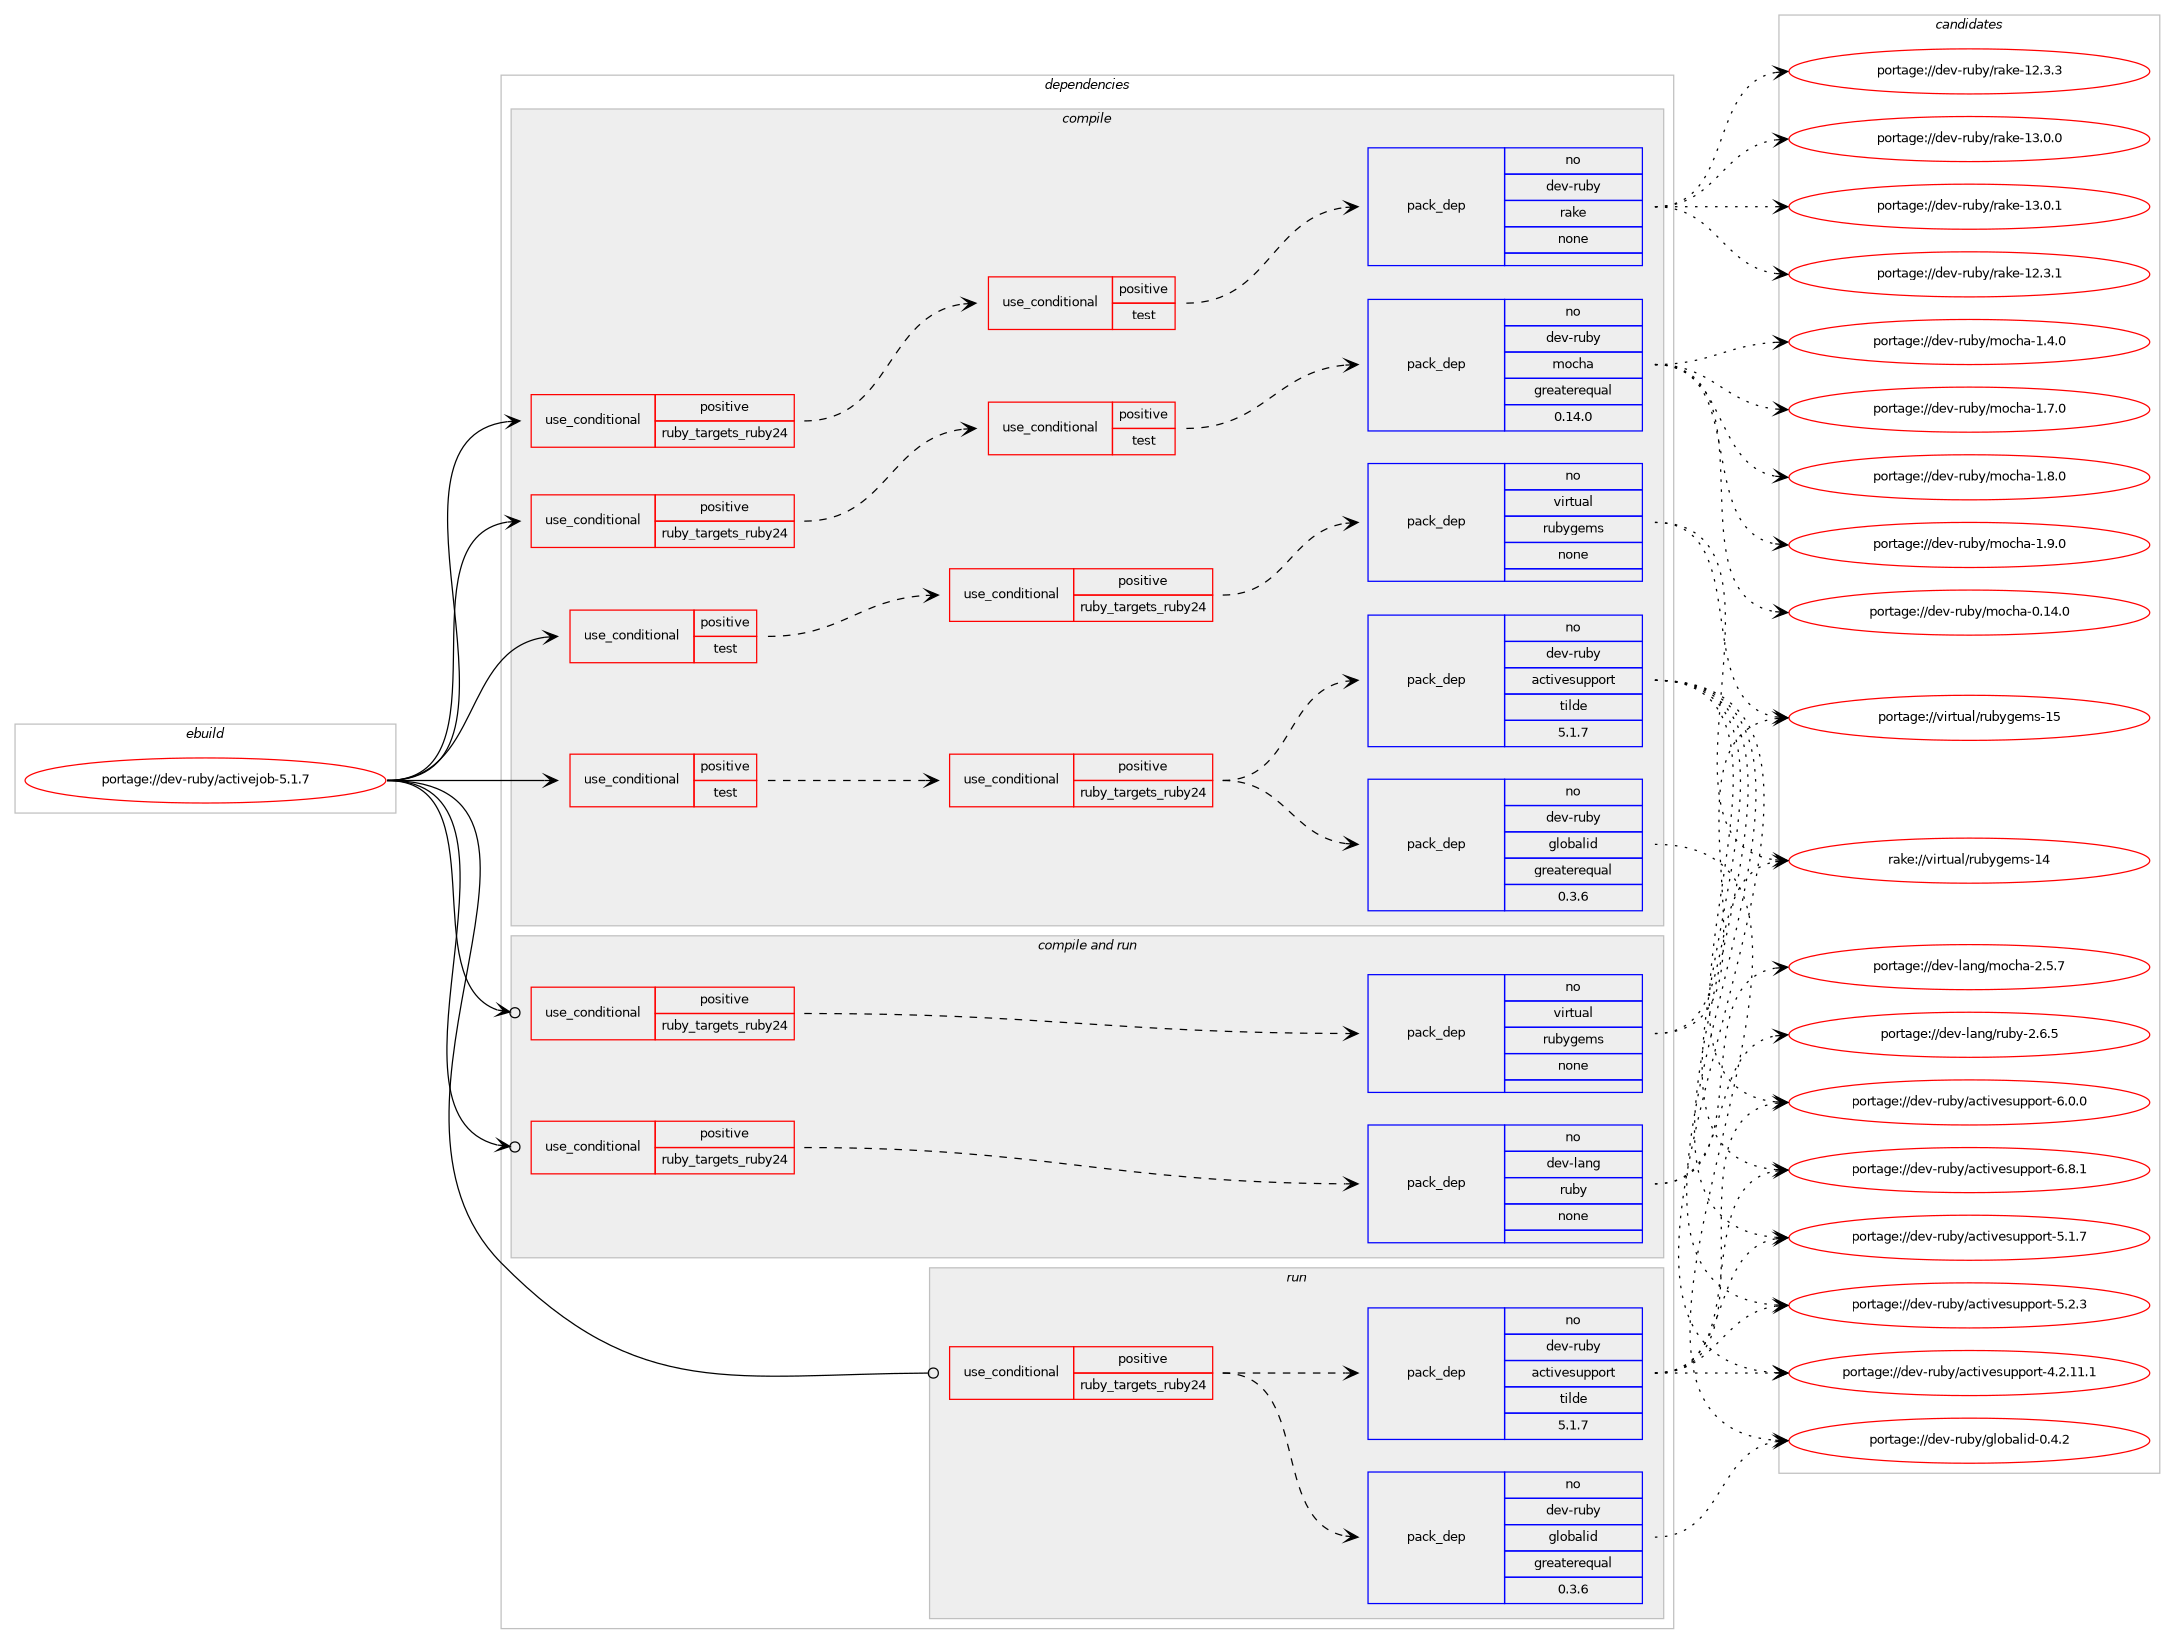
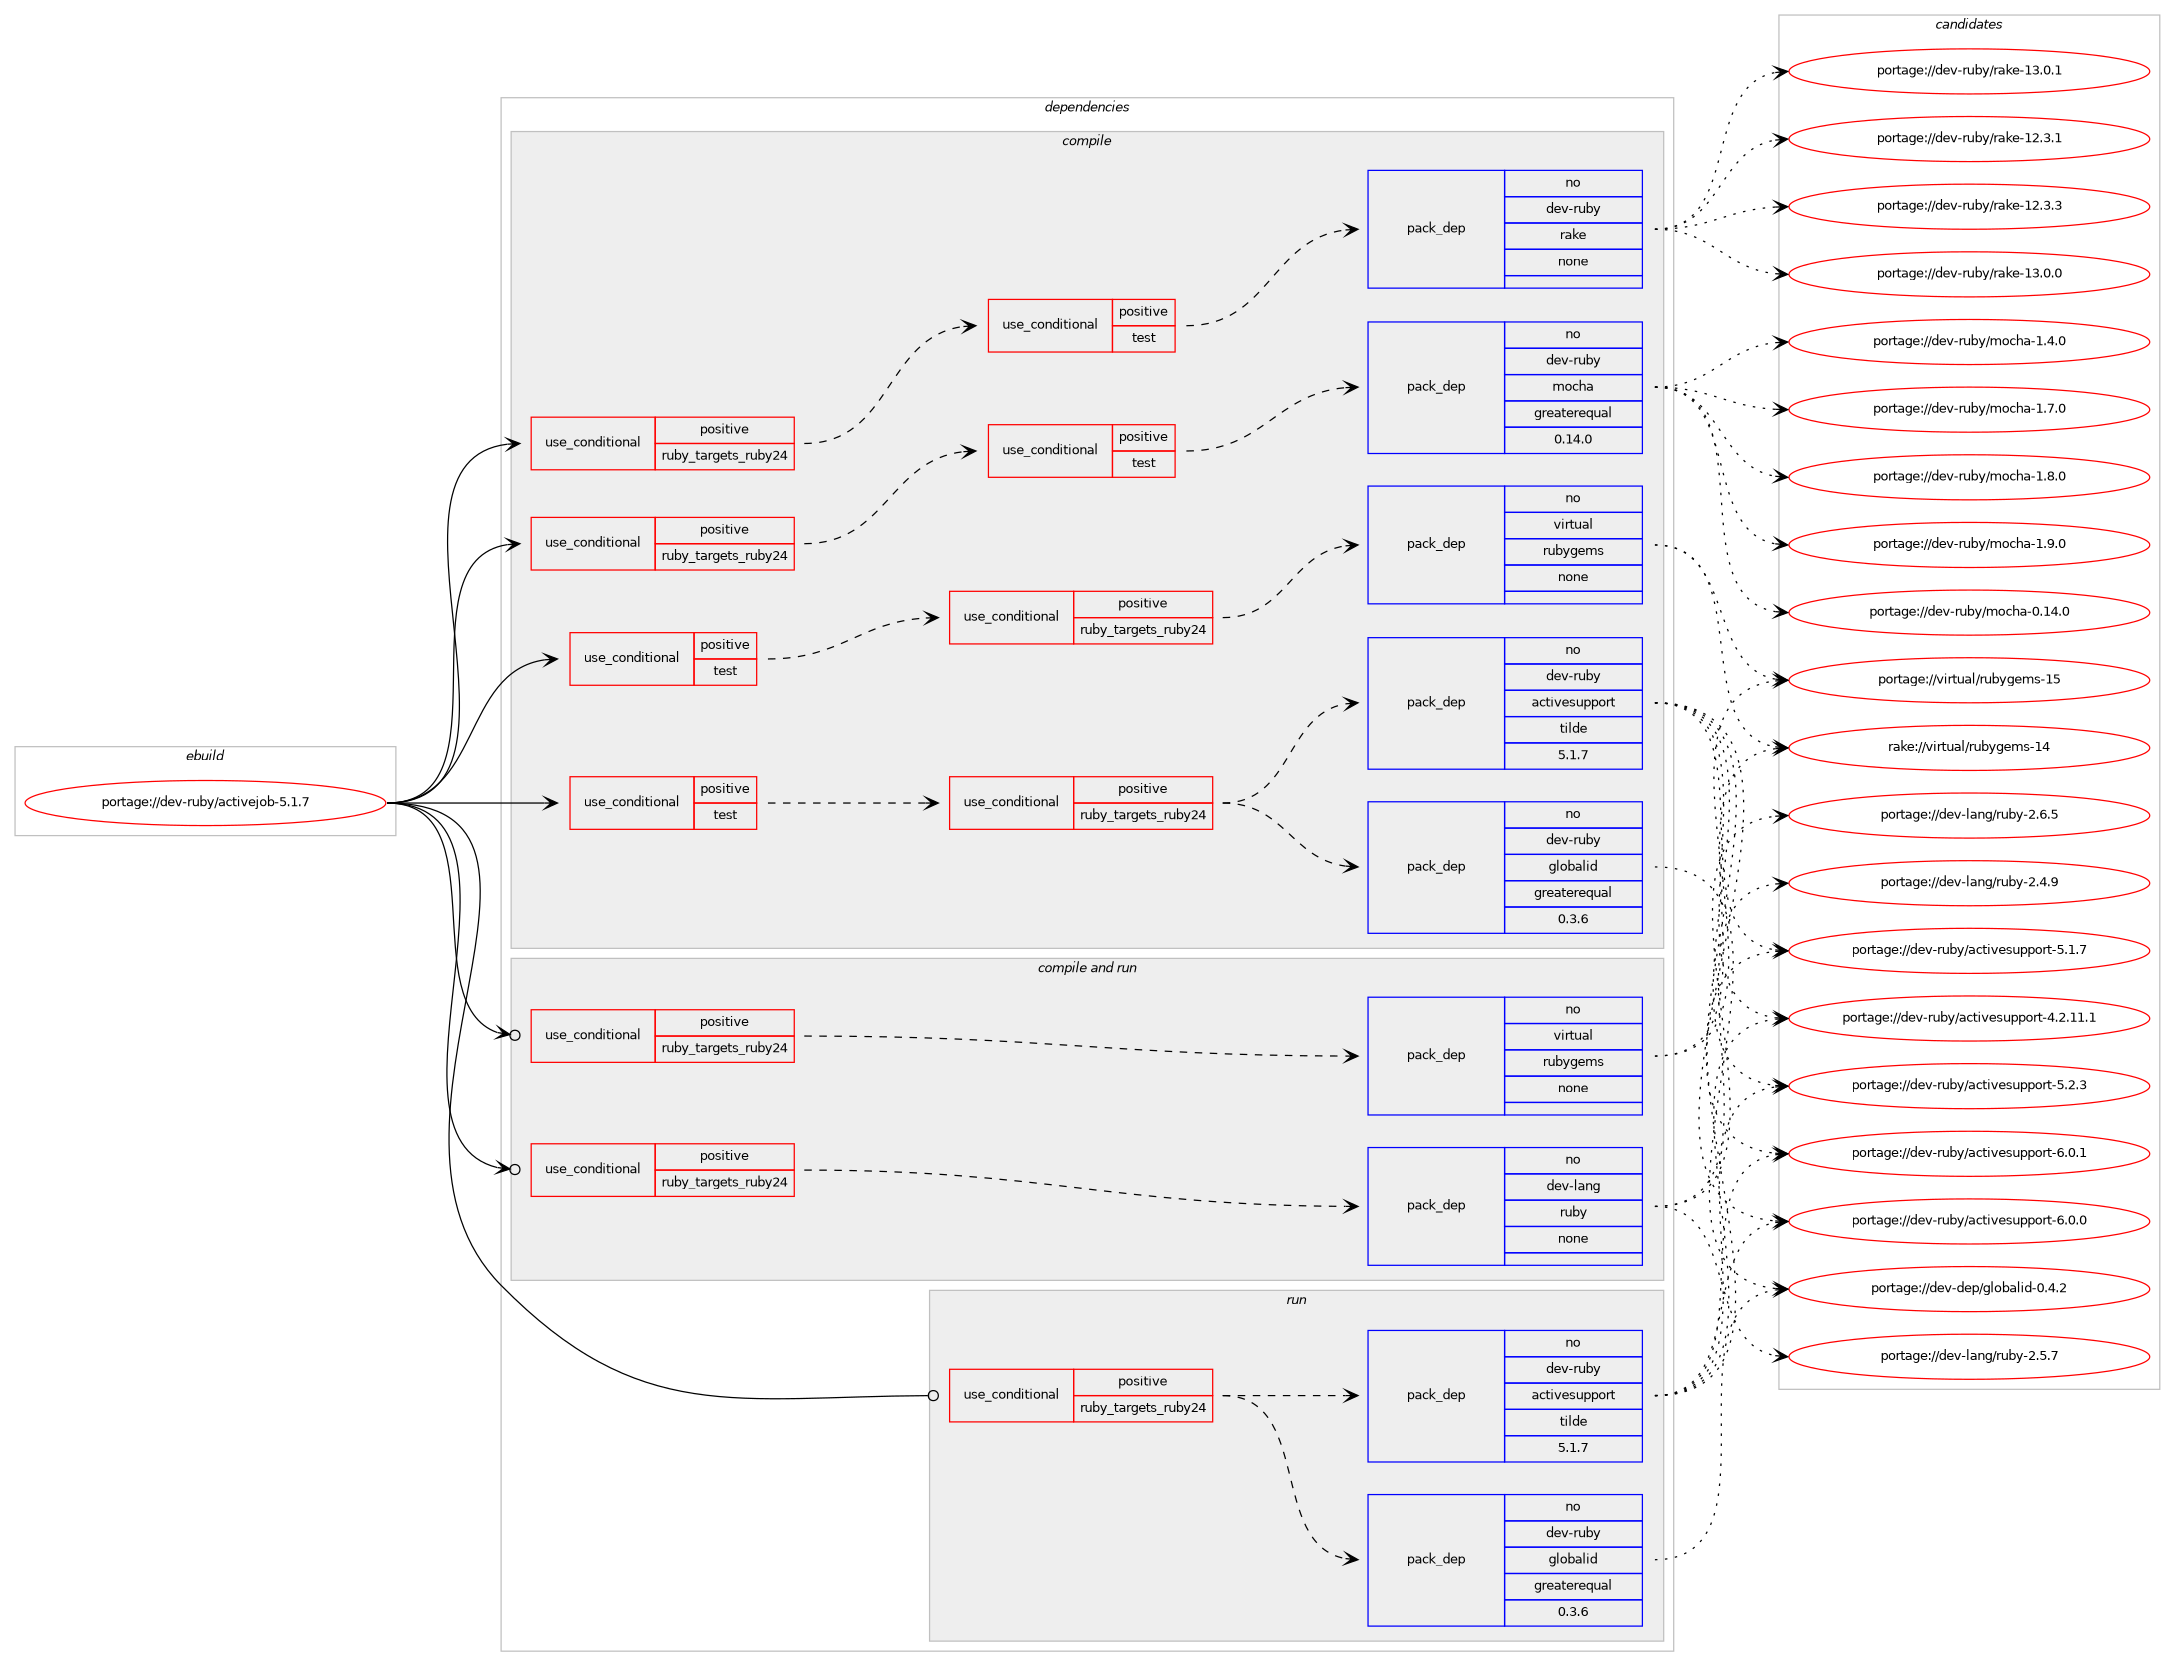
none -> (1969, 883)
(1969, 967) -> (1969, 1357)
(1969, 1170) -> (1969, 1154)
(1969, 1441) -> (1969, 1289)
